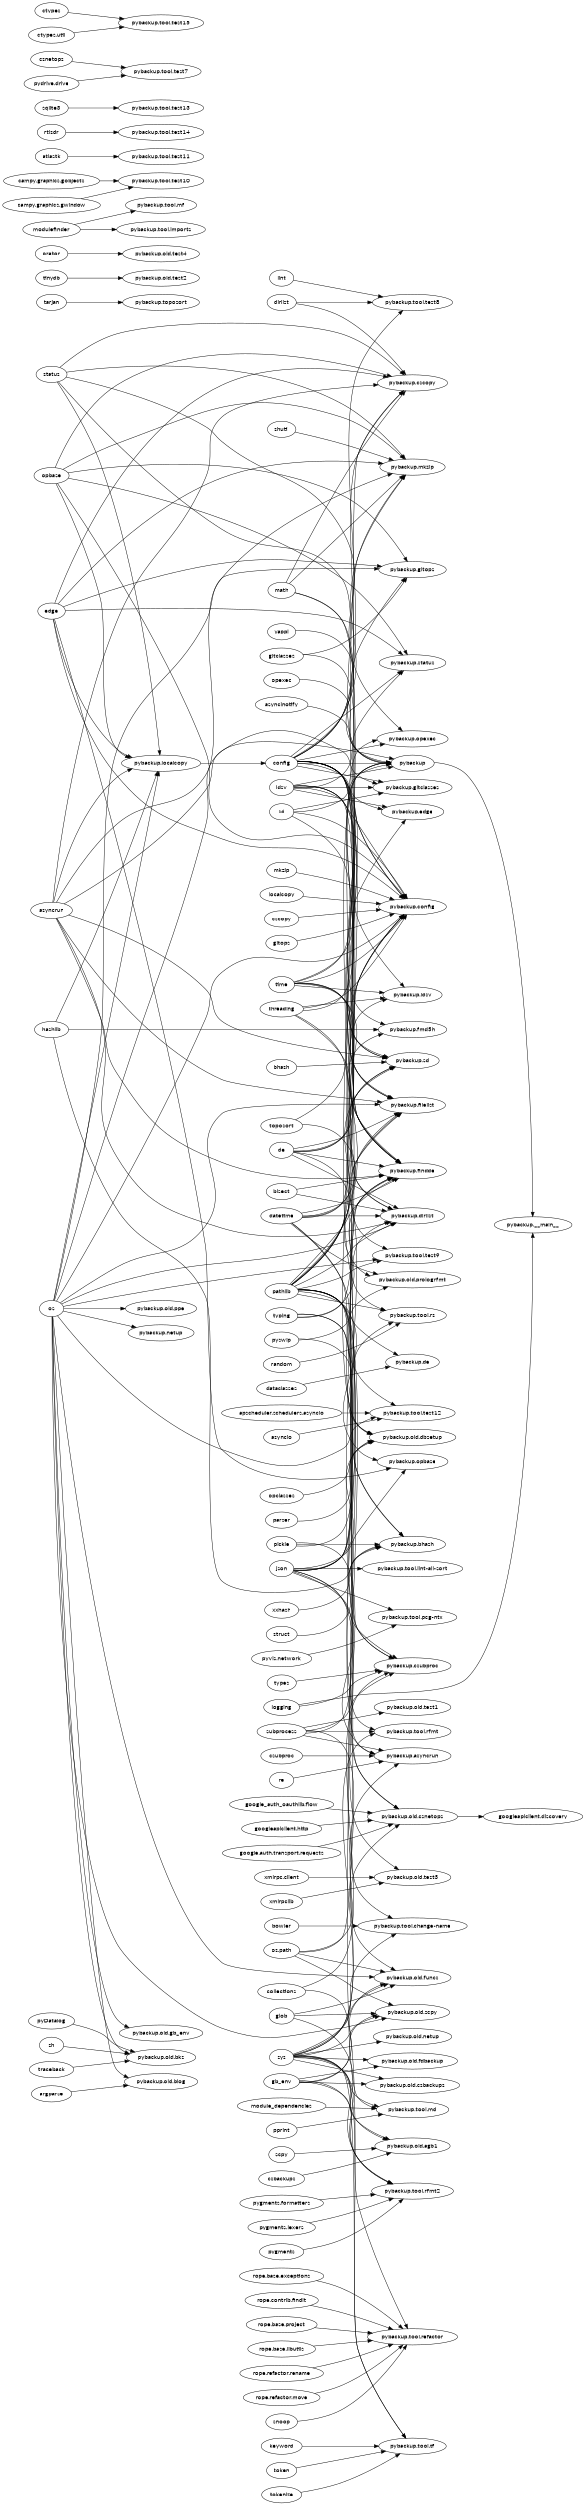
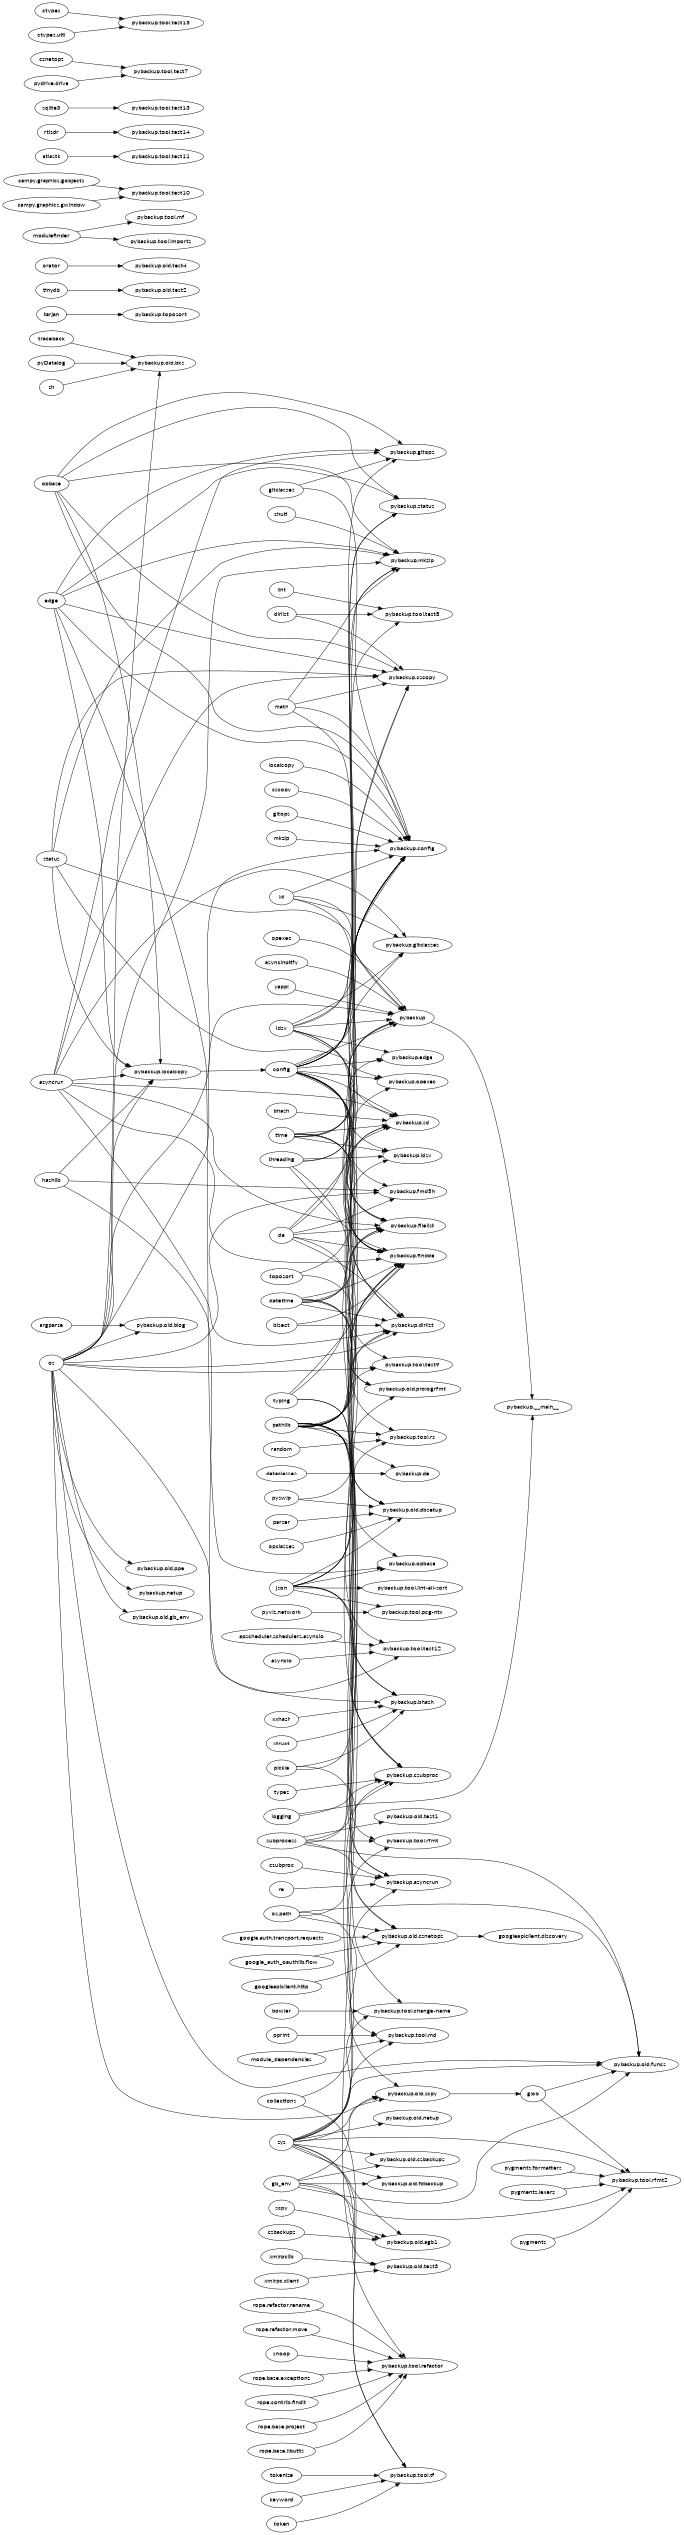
(213, 1175) -> (212, 1275)
(333, 2015) -> (483, 2094)
